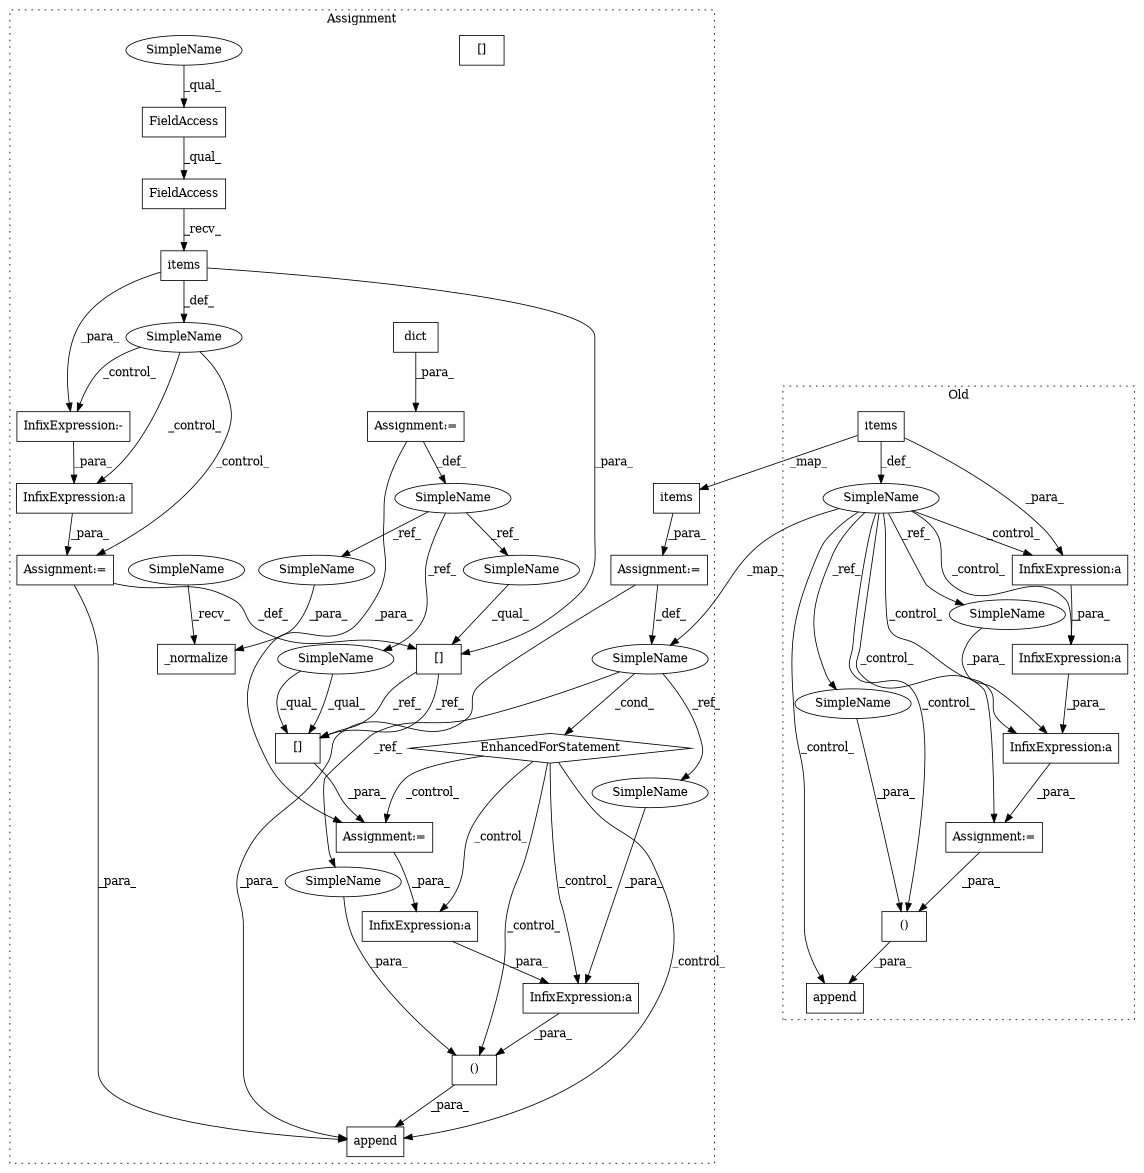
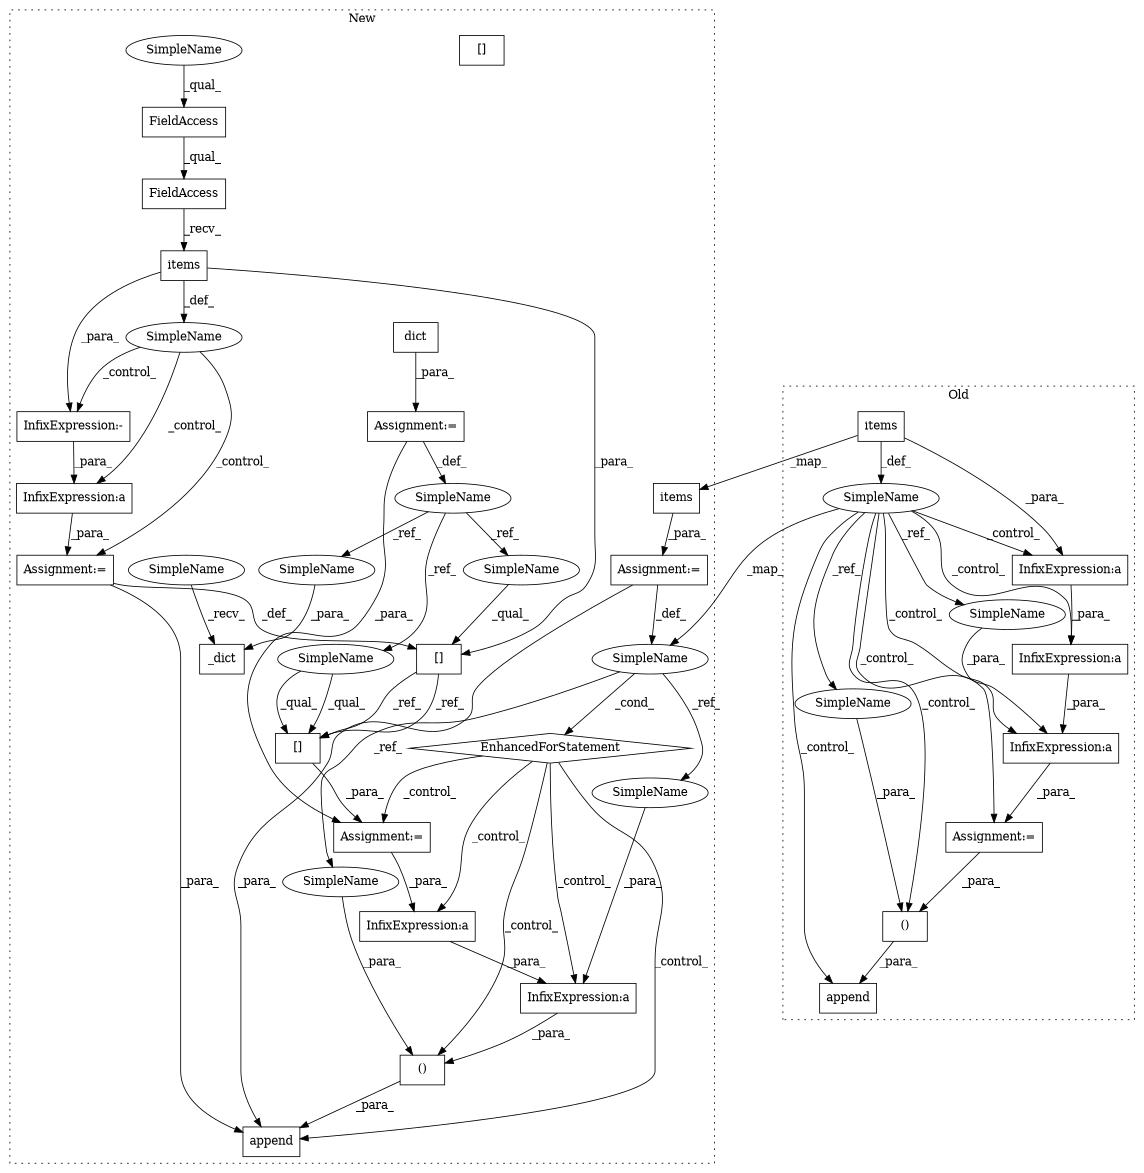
(362, 19) -> (362, 19)
(196, 659) -> (222, 659)
